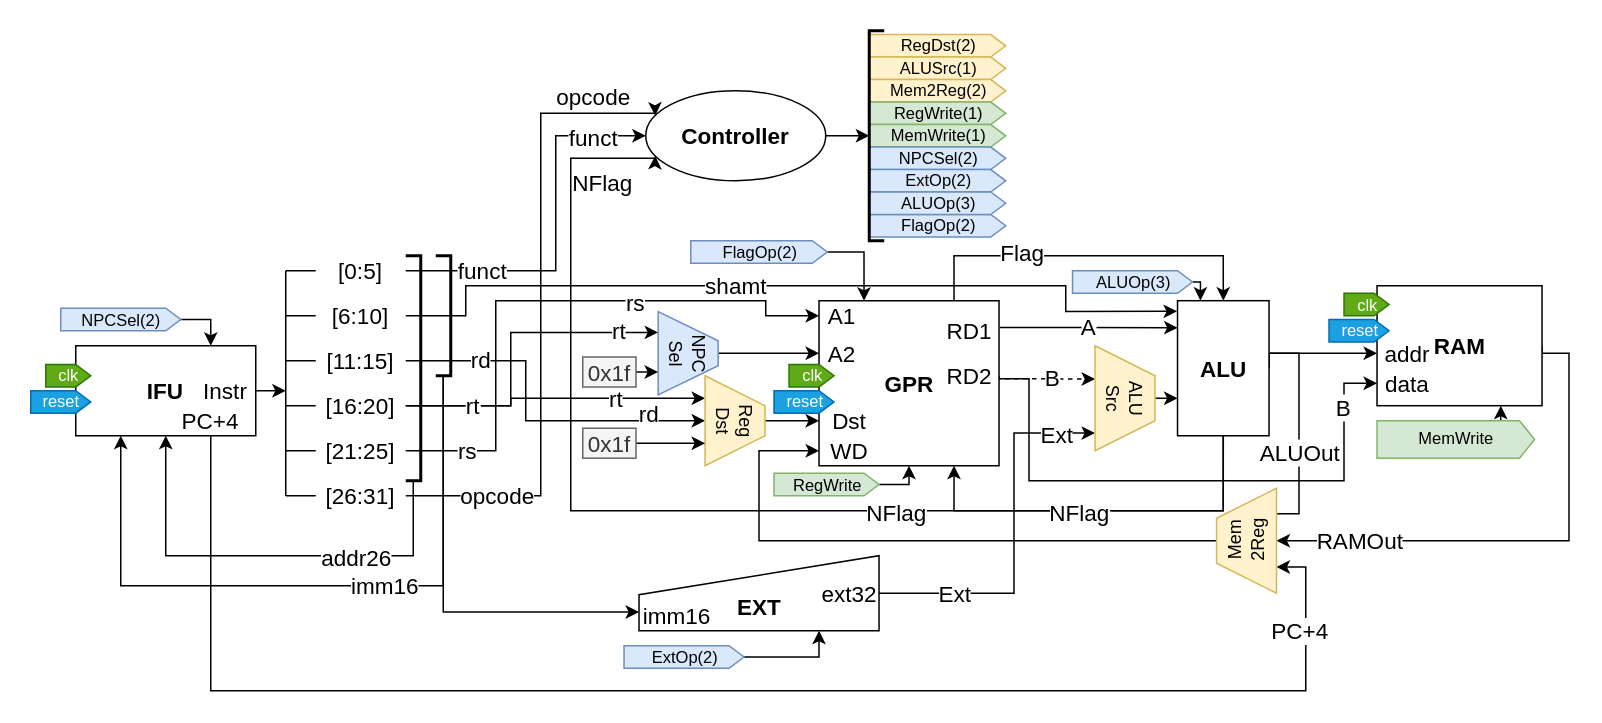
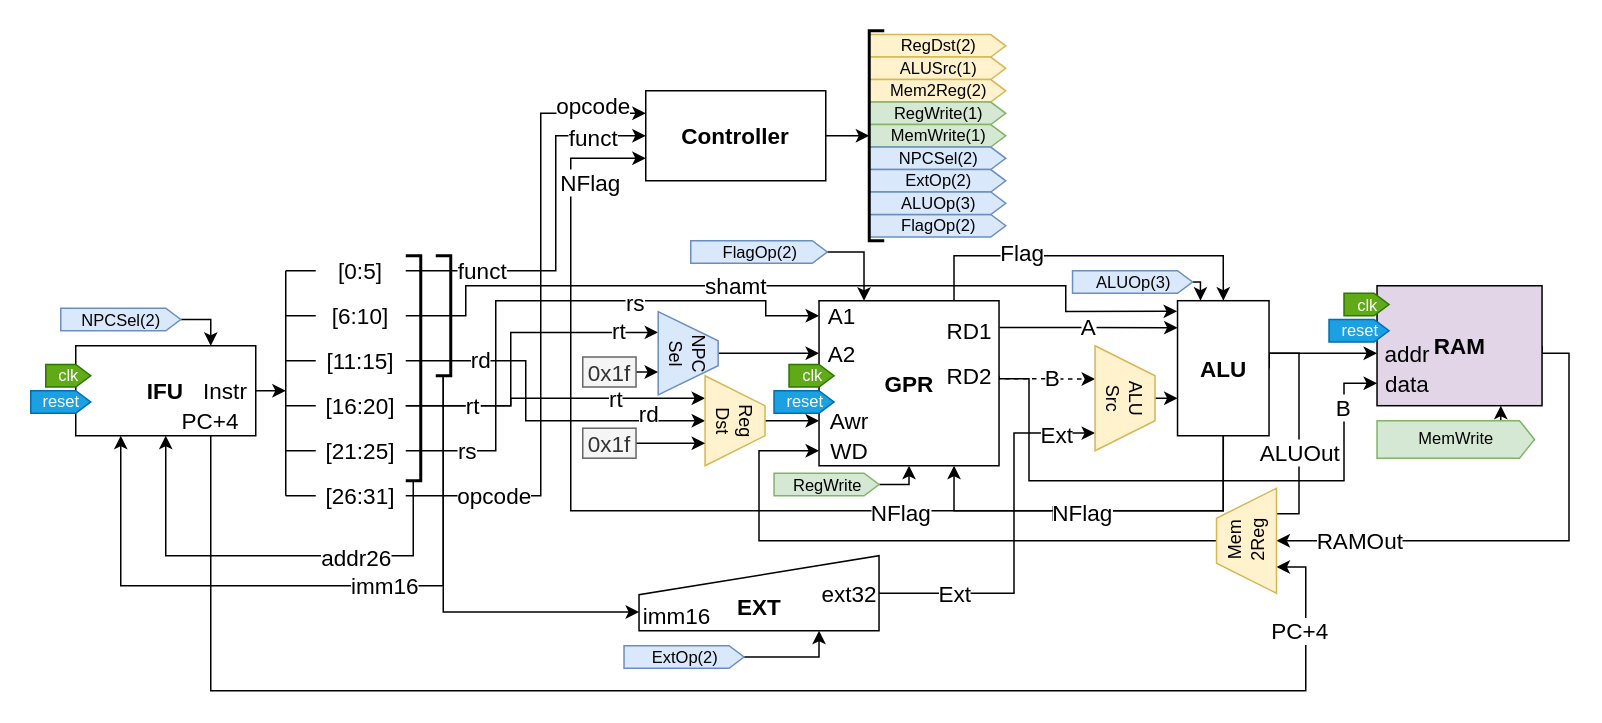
(736, 136) -> (736, 136)
(1460, 346) -> (1460, 346)
(850, 421) -> (850, 421)
